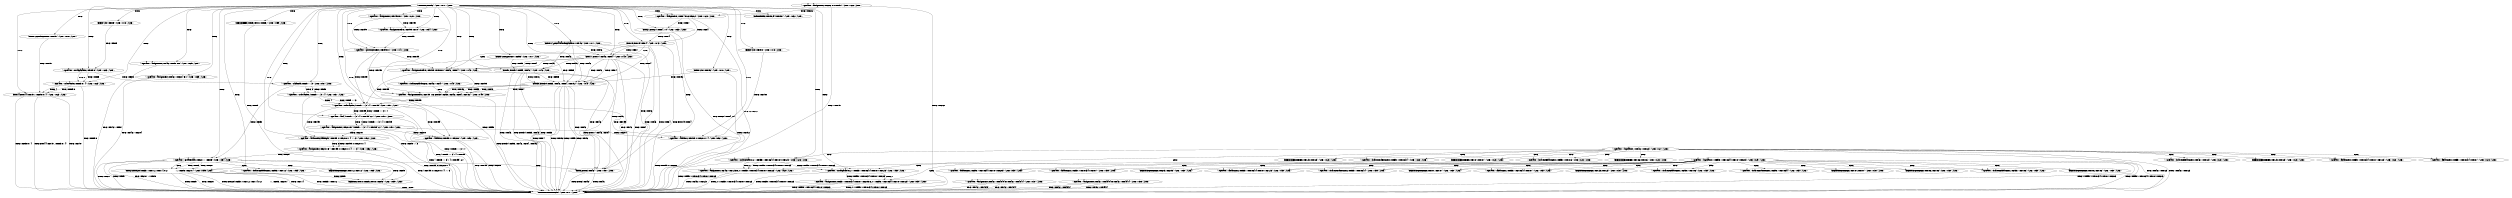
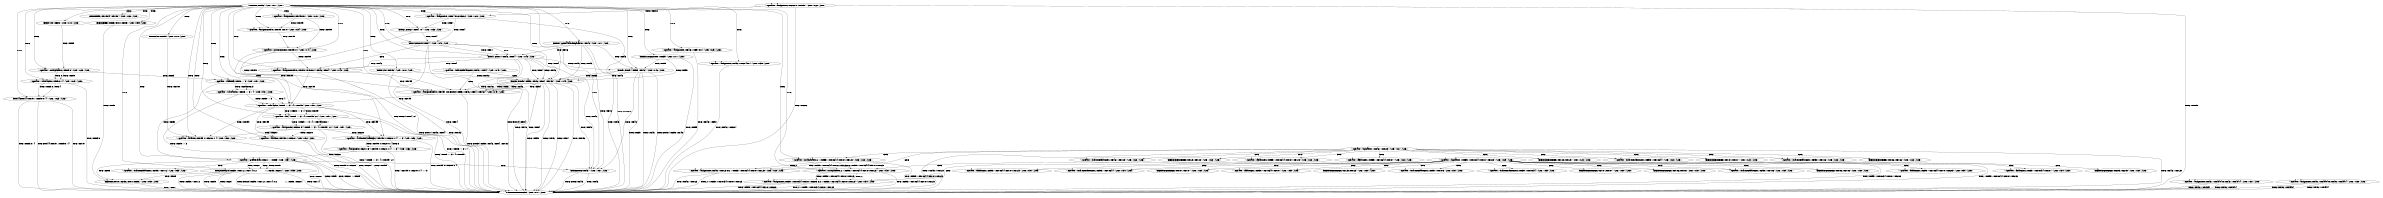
(52, 37) -> none
none -> (508, 76)
(355, 171) -> none
